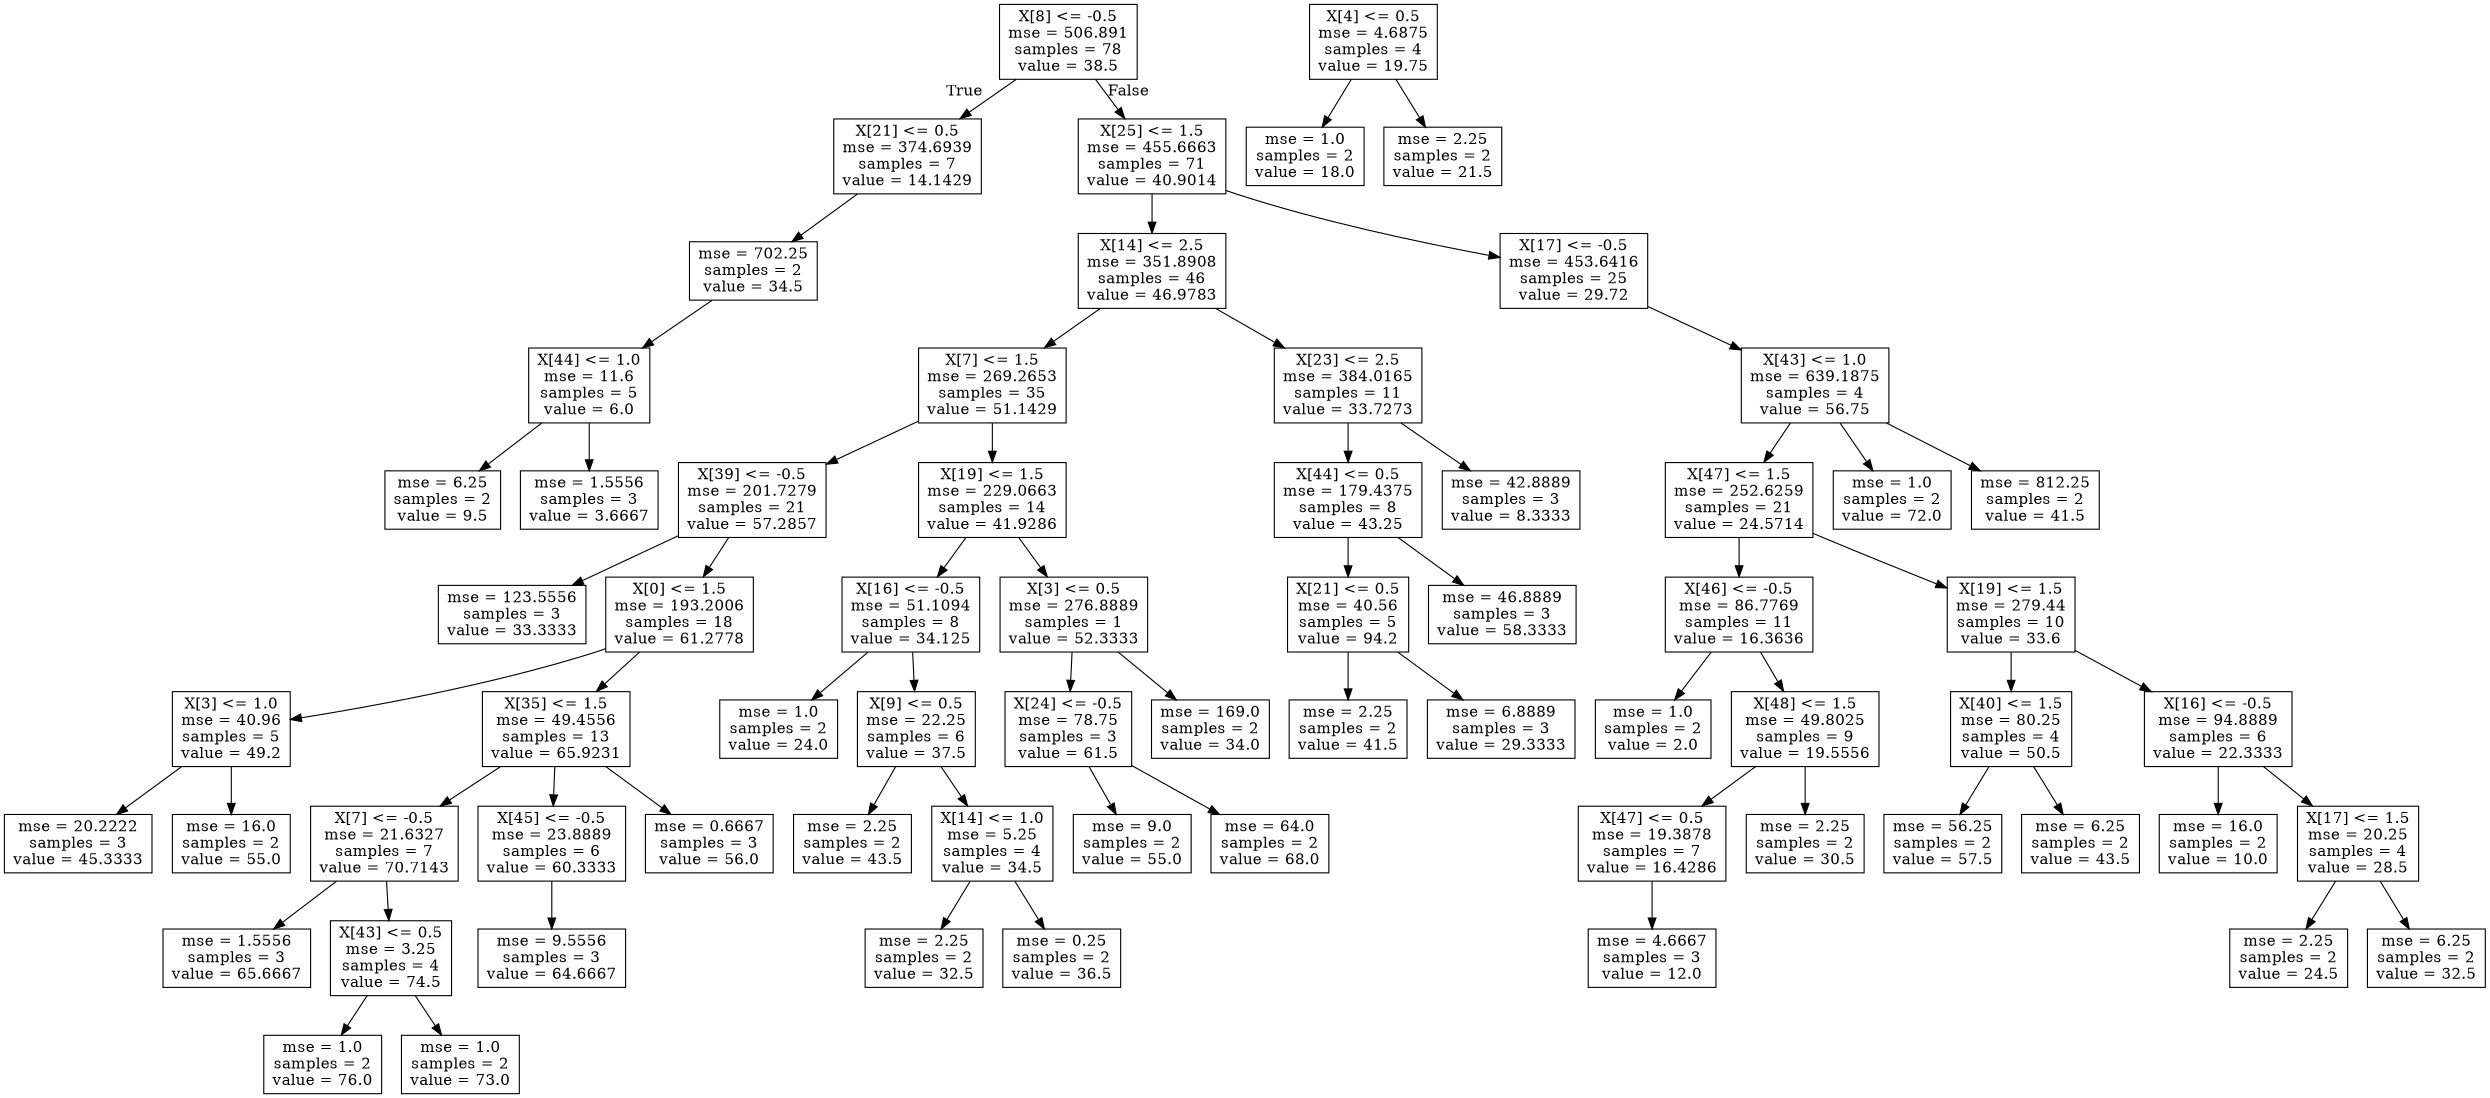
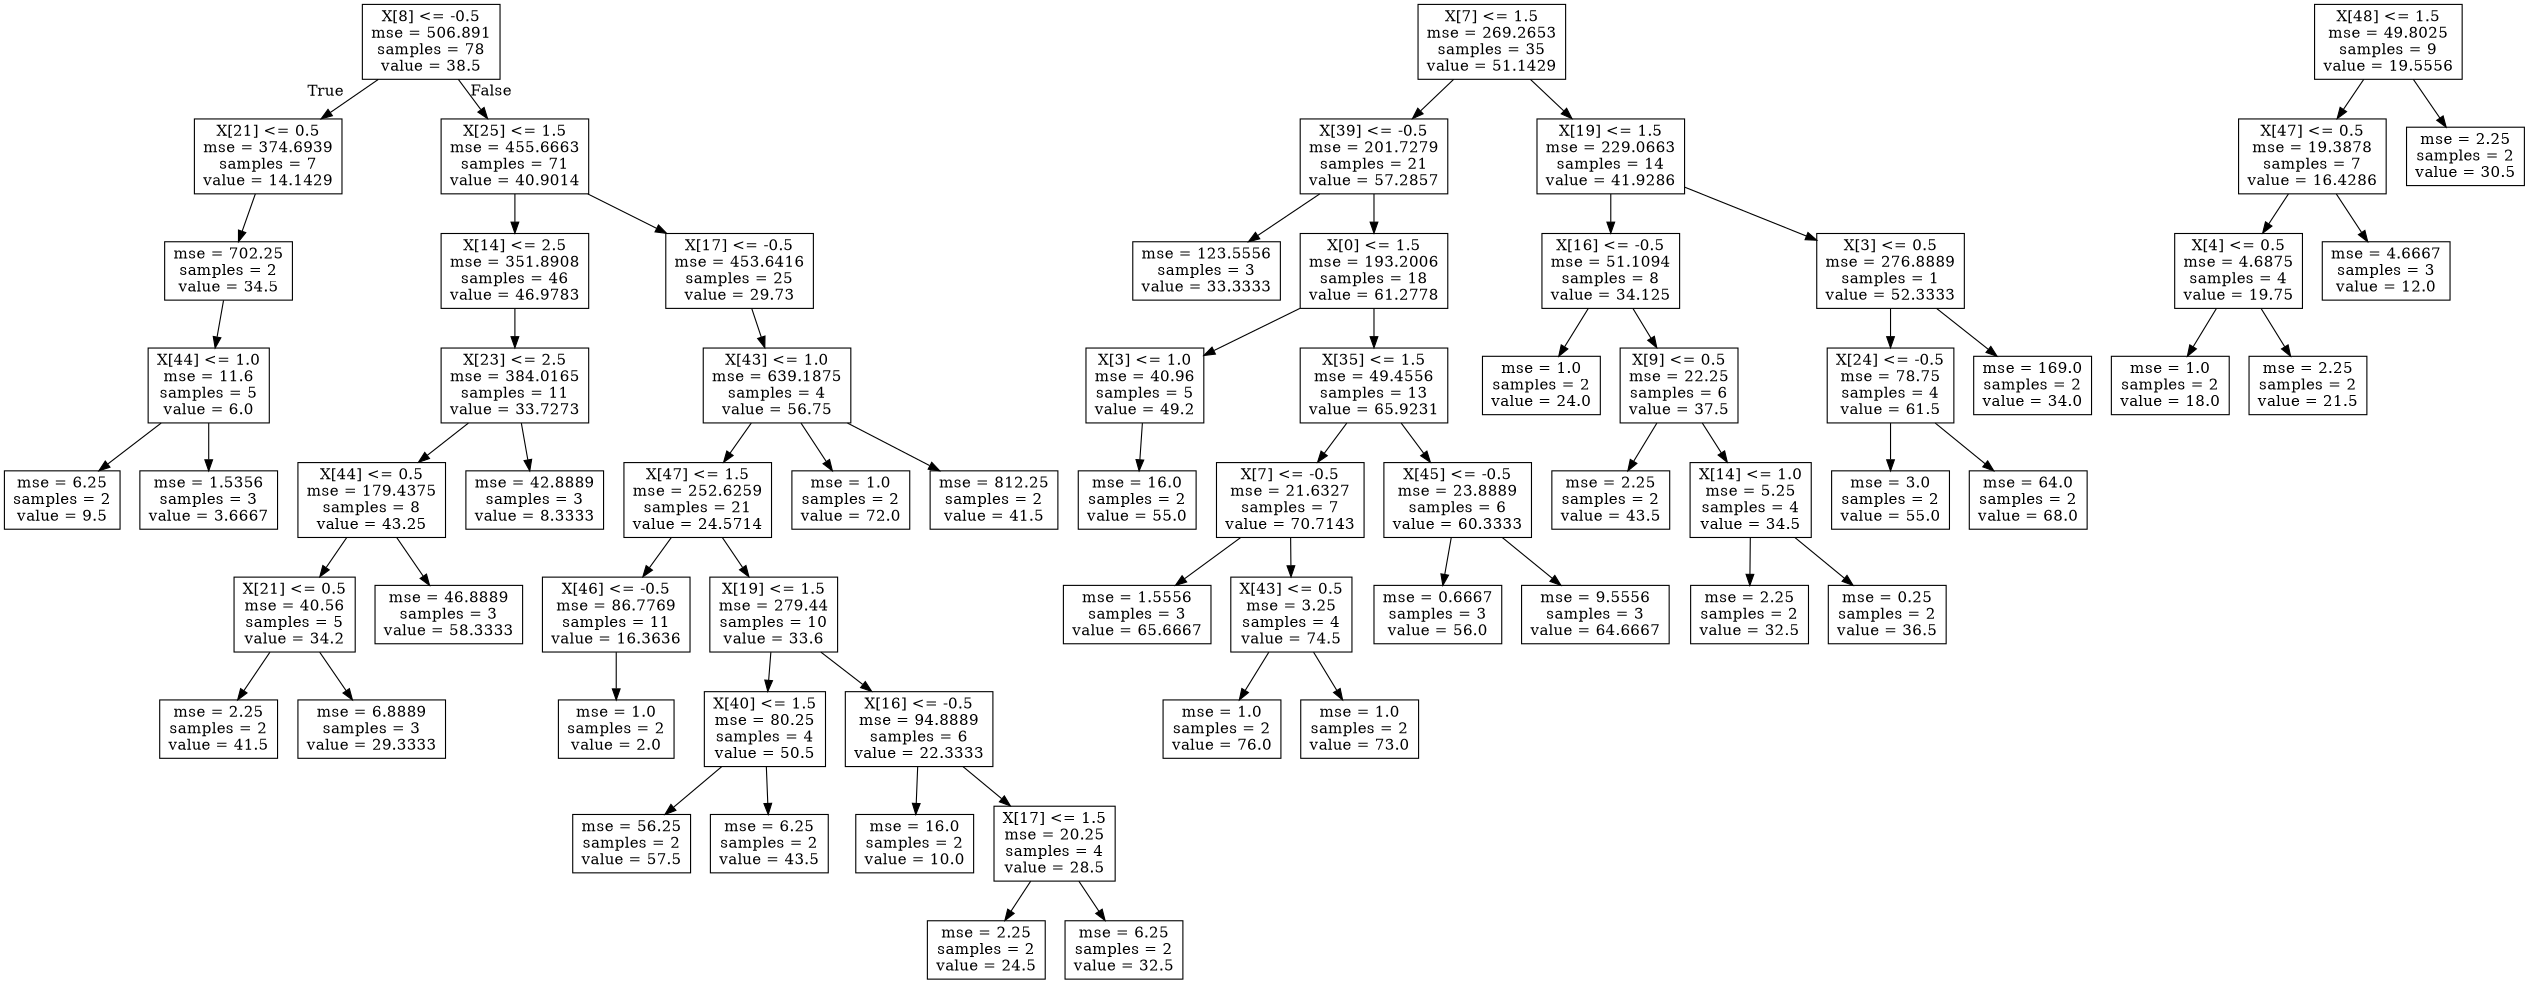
none -> (2279, 209)
(1574, 271) -> (740, 271)
(1077, 325) -> none
(589, 500) -> (209, 500)
(1348, 615) -> (295, 615)
(1769, 667) -> none
(1068, 729) -> (1891, 385)
(634, 787) -> (1448, 556)
(78, 844) -> none
(1132, 844) -> (1891, 500)
